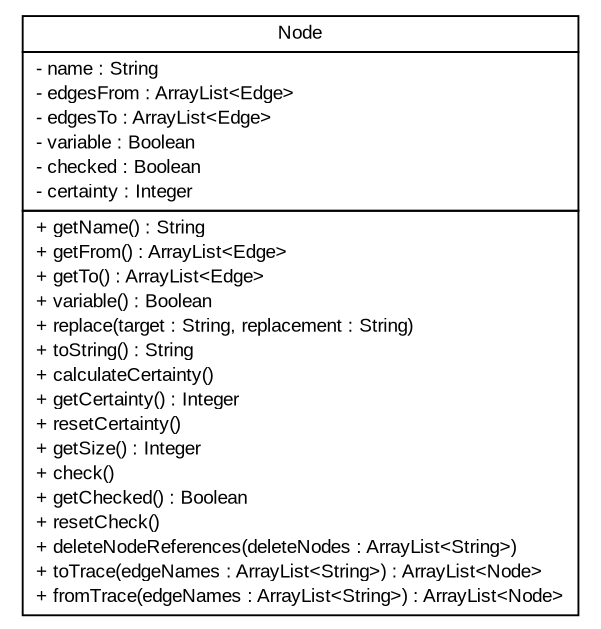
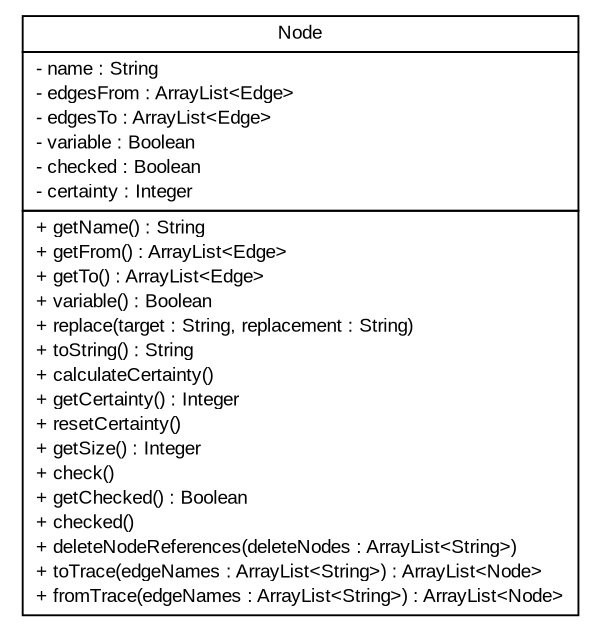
(98, 523) -> (85, 523)
